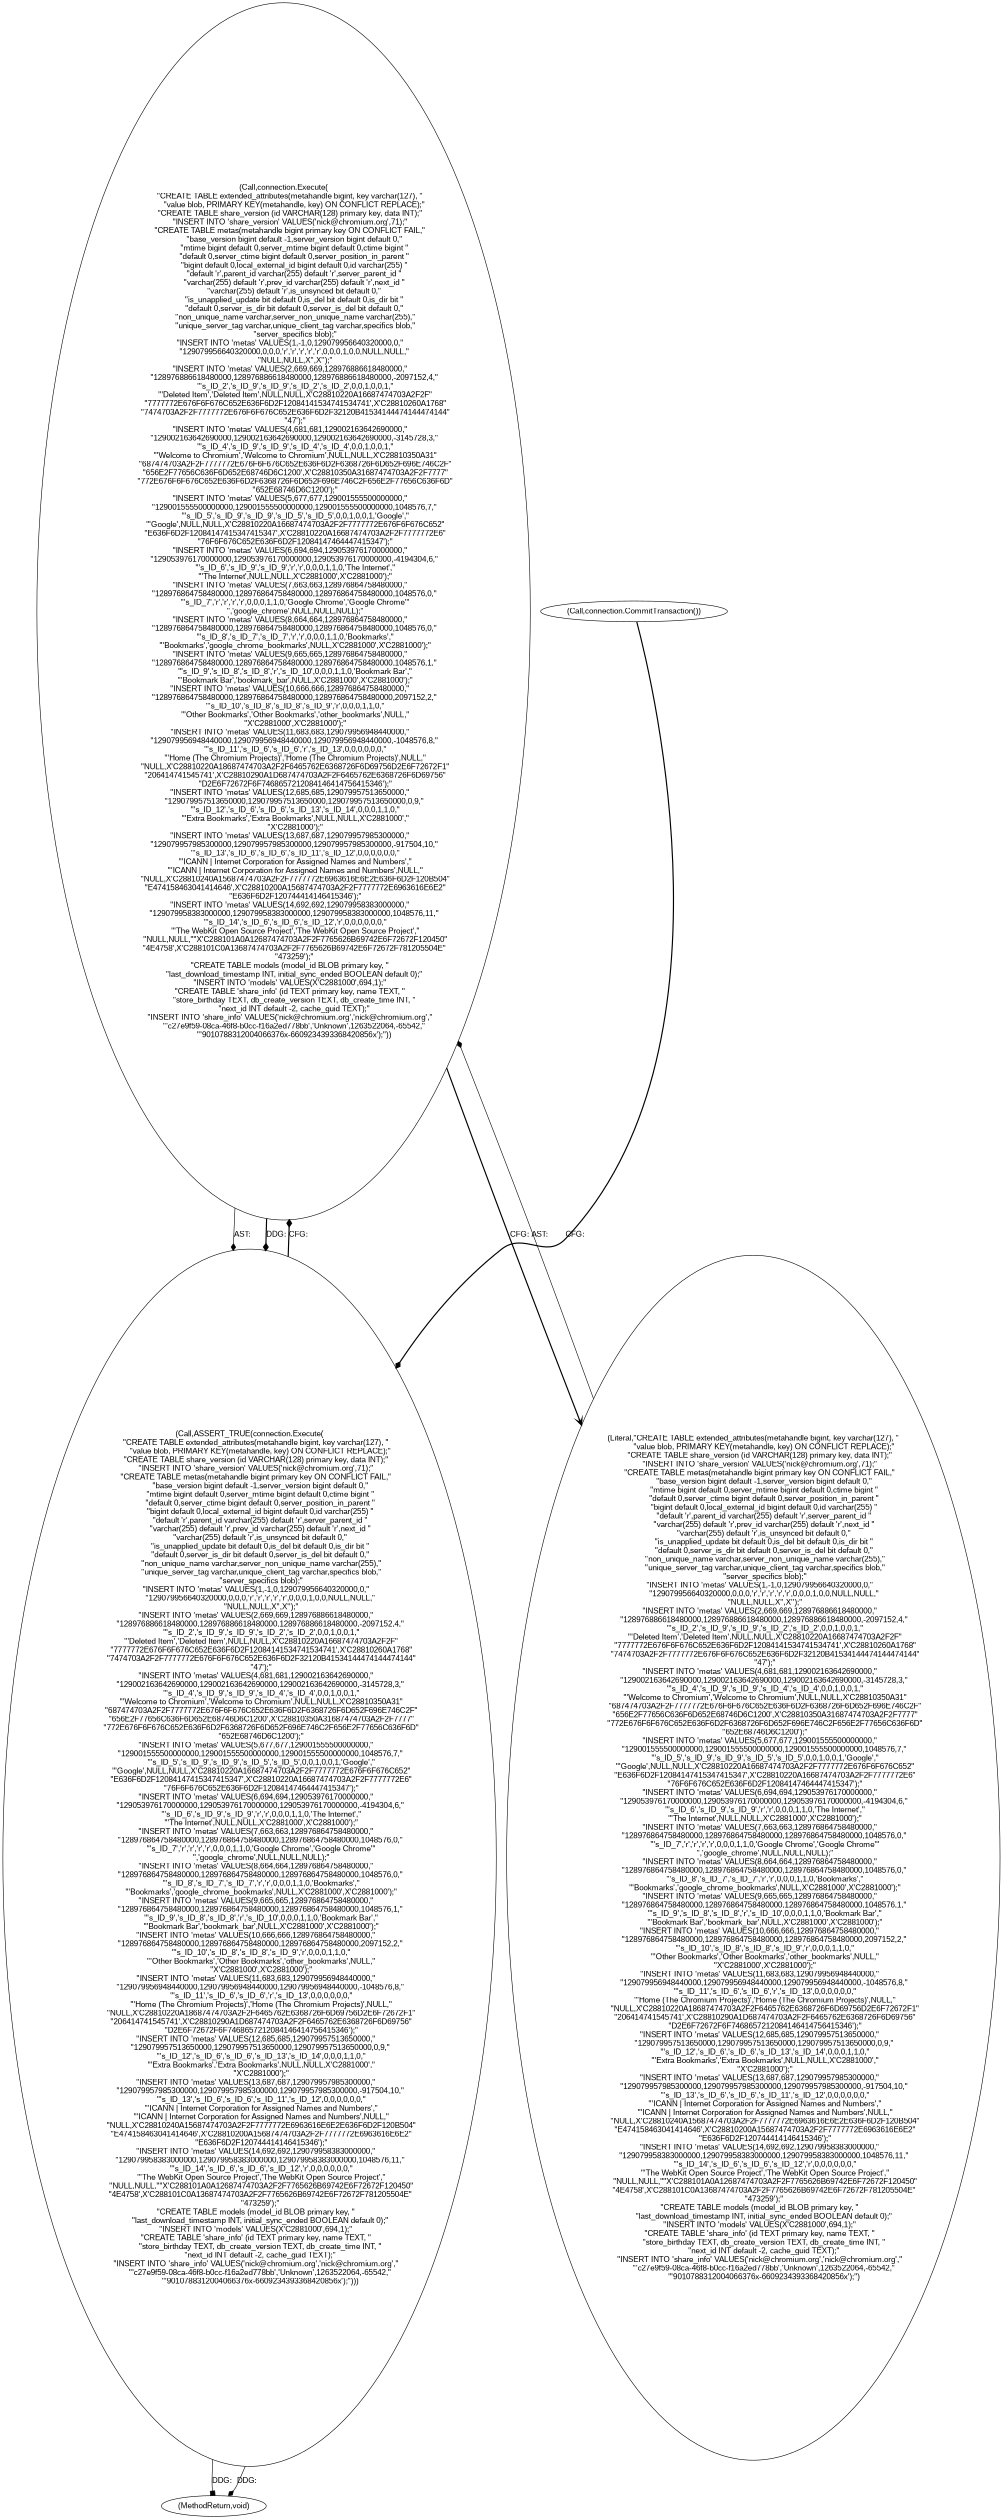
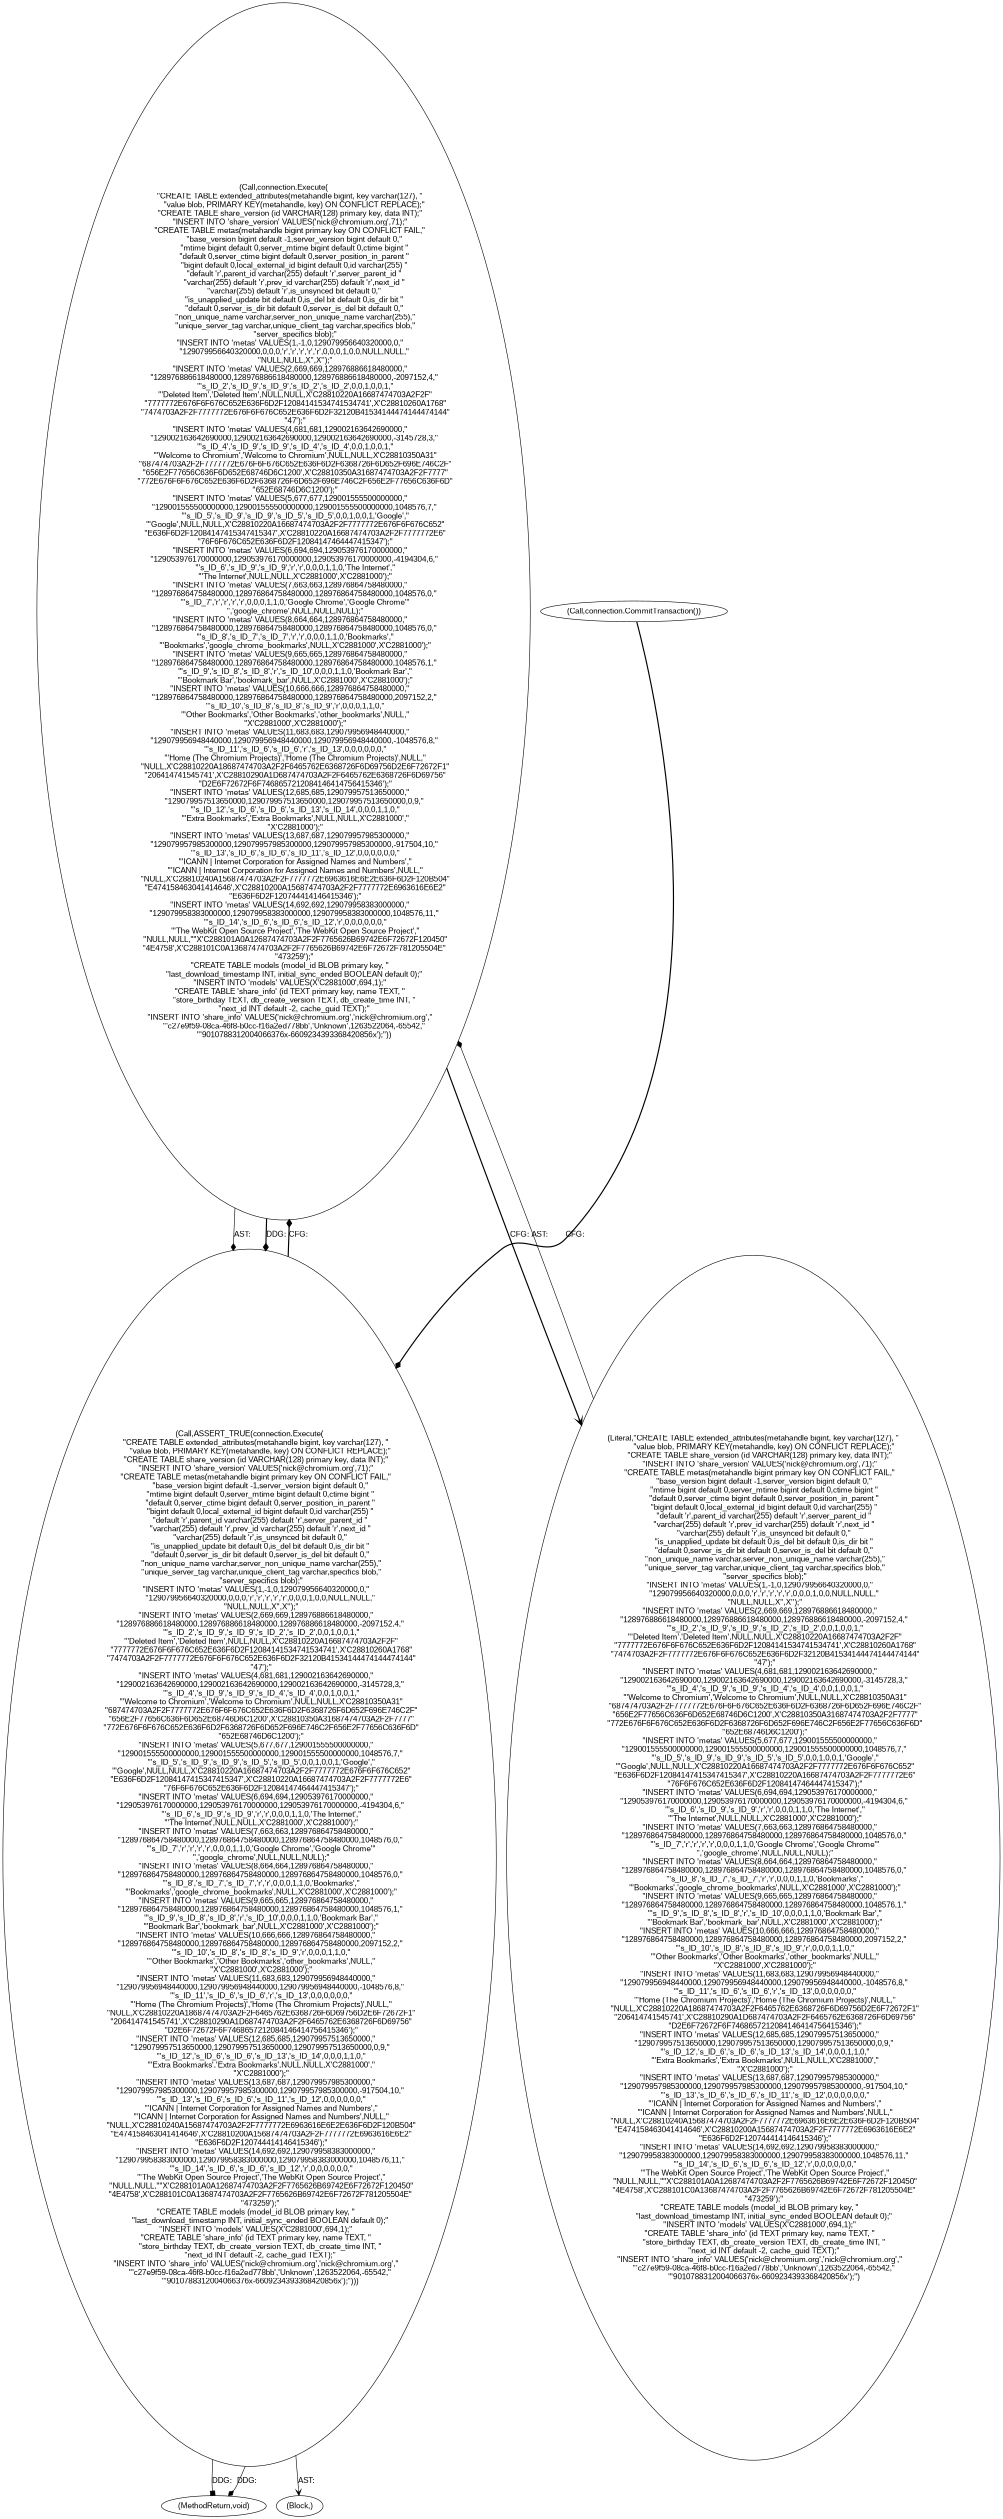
none -> (300, 2506)
